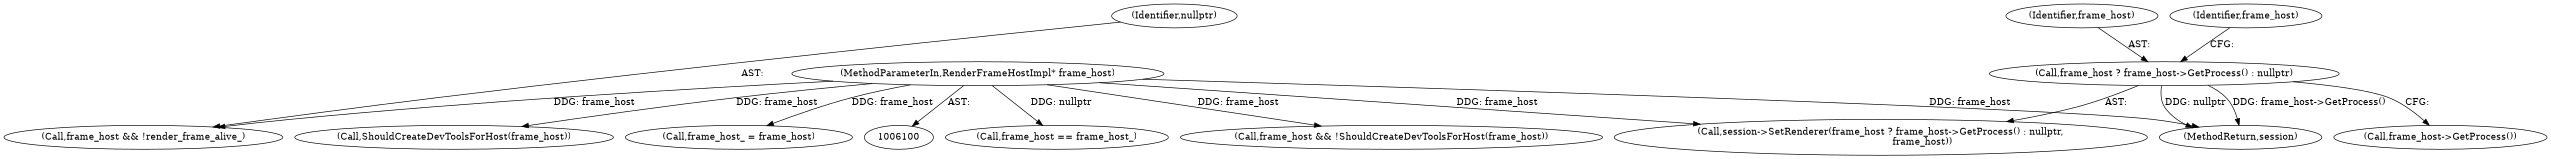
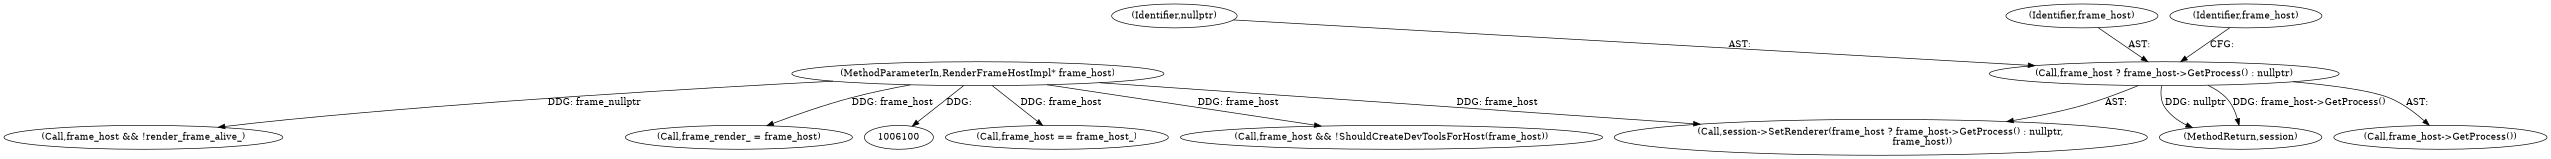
(670, 70) -> (1631, 43)
(1668, 97) -> none
(595, 103) -> (595, 103)
(961, 103) -> (961, 103)
(1061, 103) -> (1061, 103)
(2419, 103) -> (2419, 103)
(454, 137) -> none
(739, 137) -> (739, 137)
